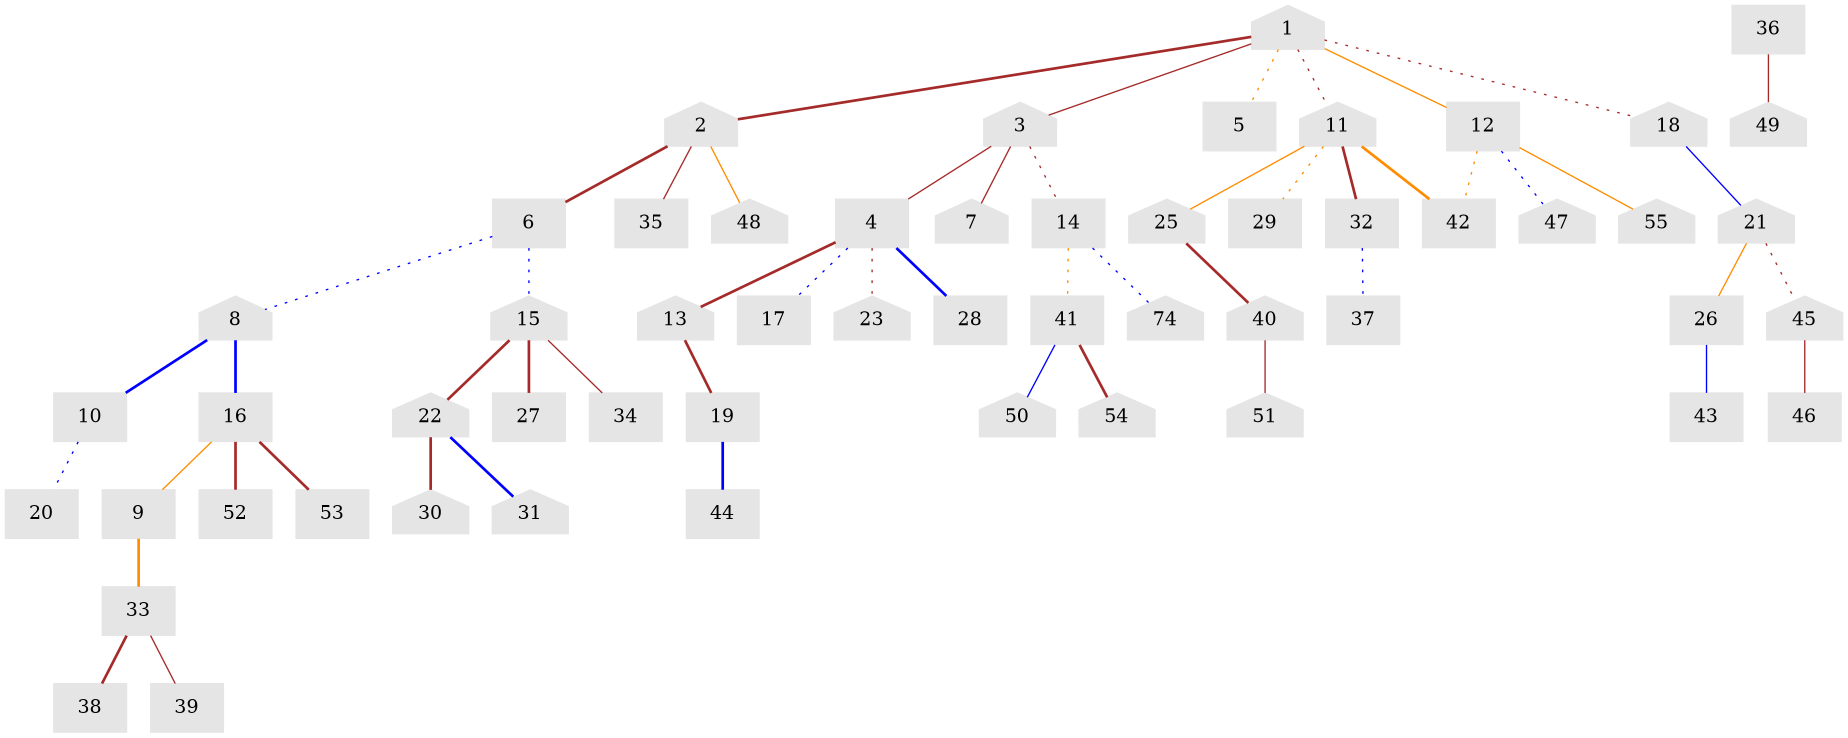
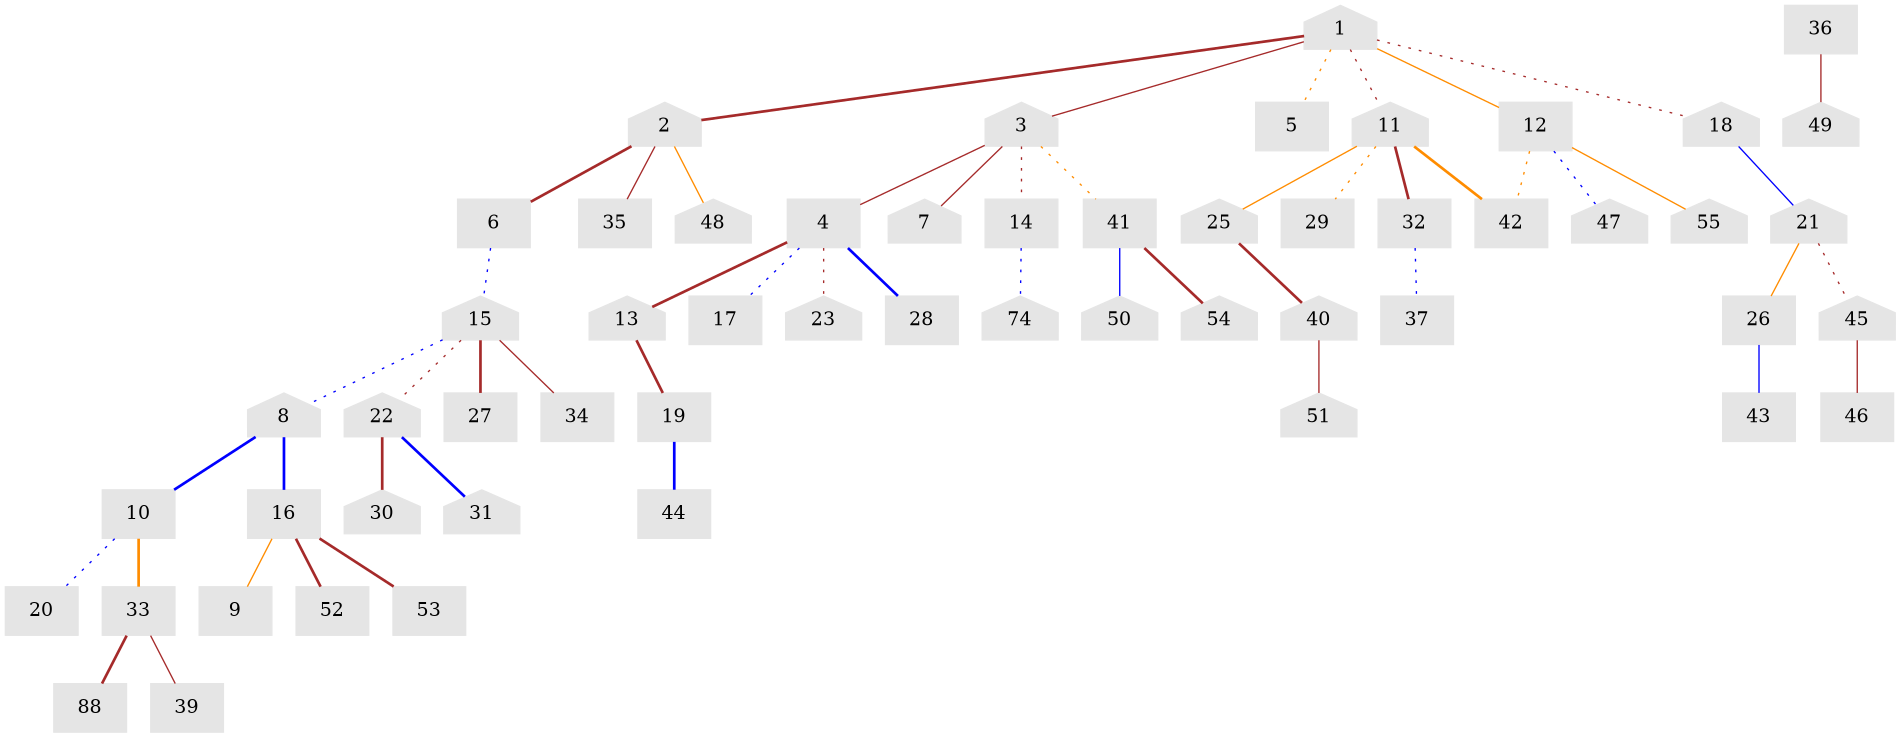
(1068, 272) -> (1068, 173)
(379, 273) -> (376, 372)
(478, 370) -> (430, 370)
(139, 563) -> (139, 563)
(90, 708) -> (90, 708)
